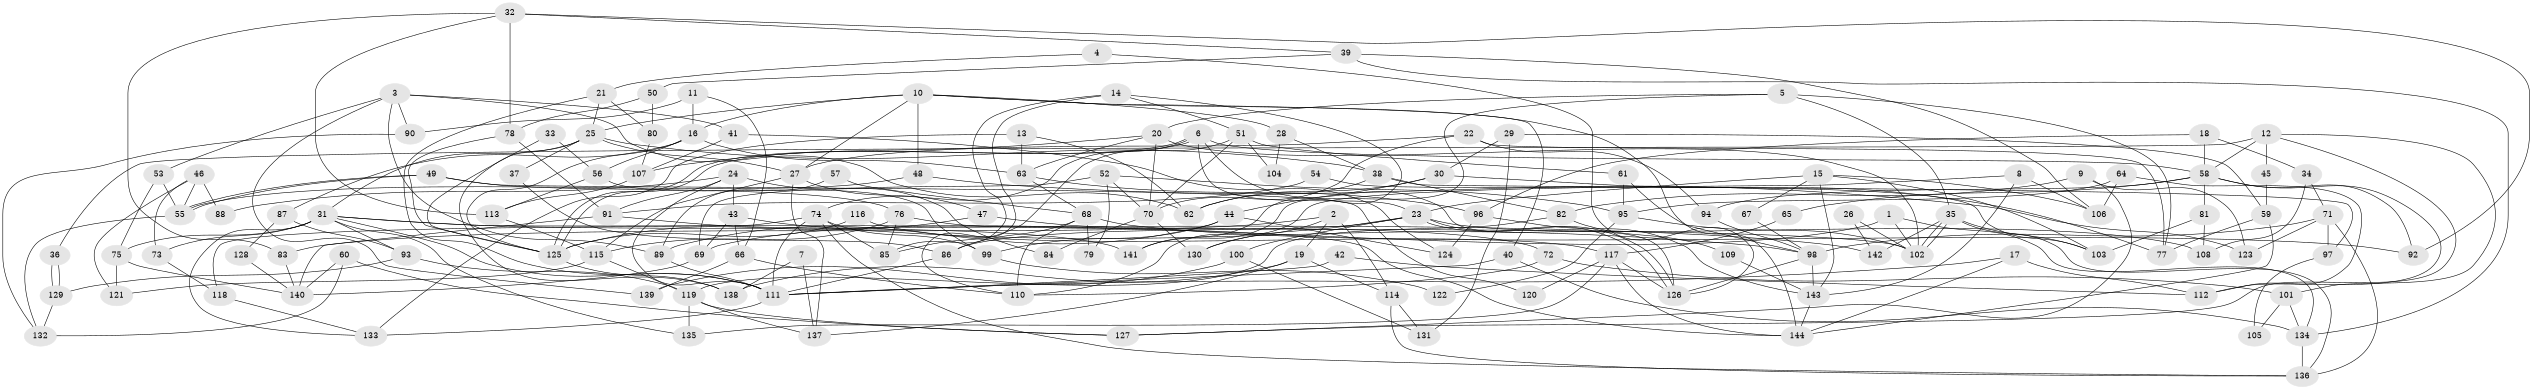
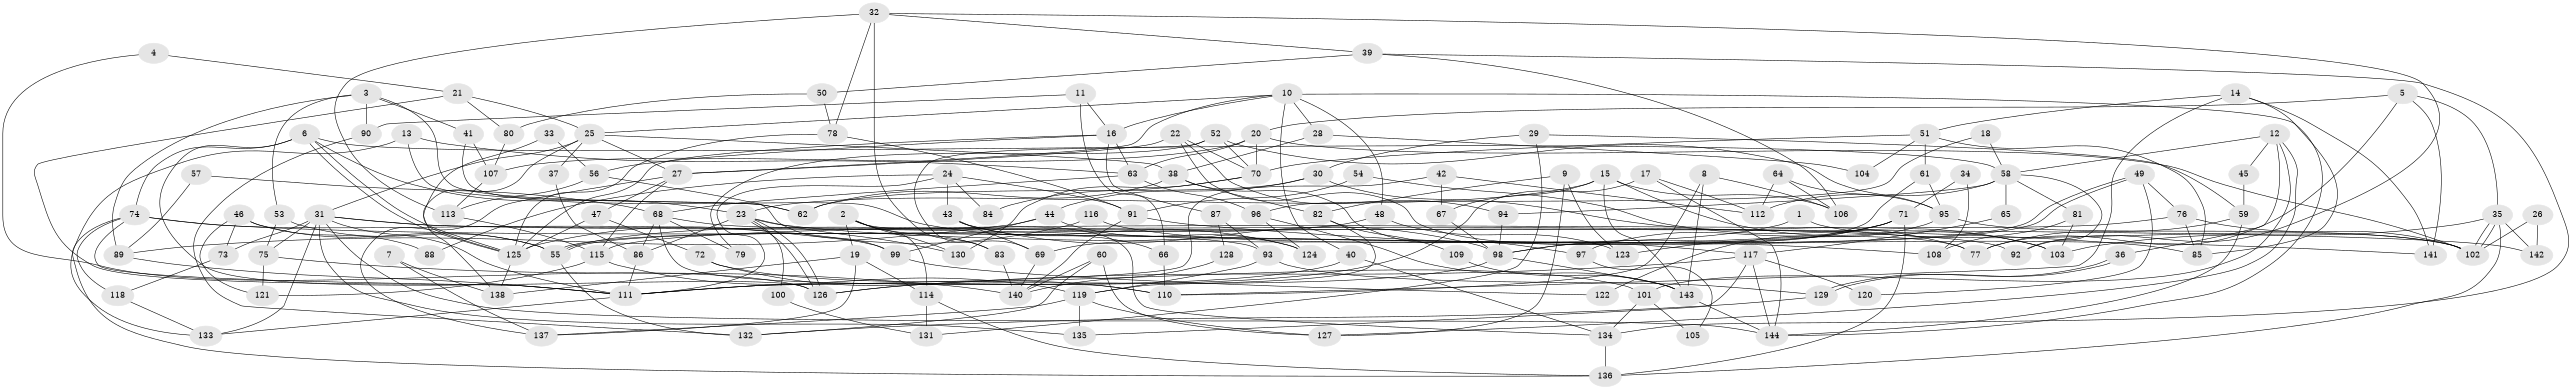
(2257, 153) -> none
none -> (1441, 195)
(2077, 269) -> (1197, 314)
(647, 296) -> none
